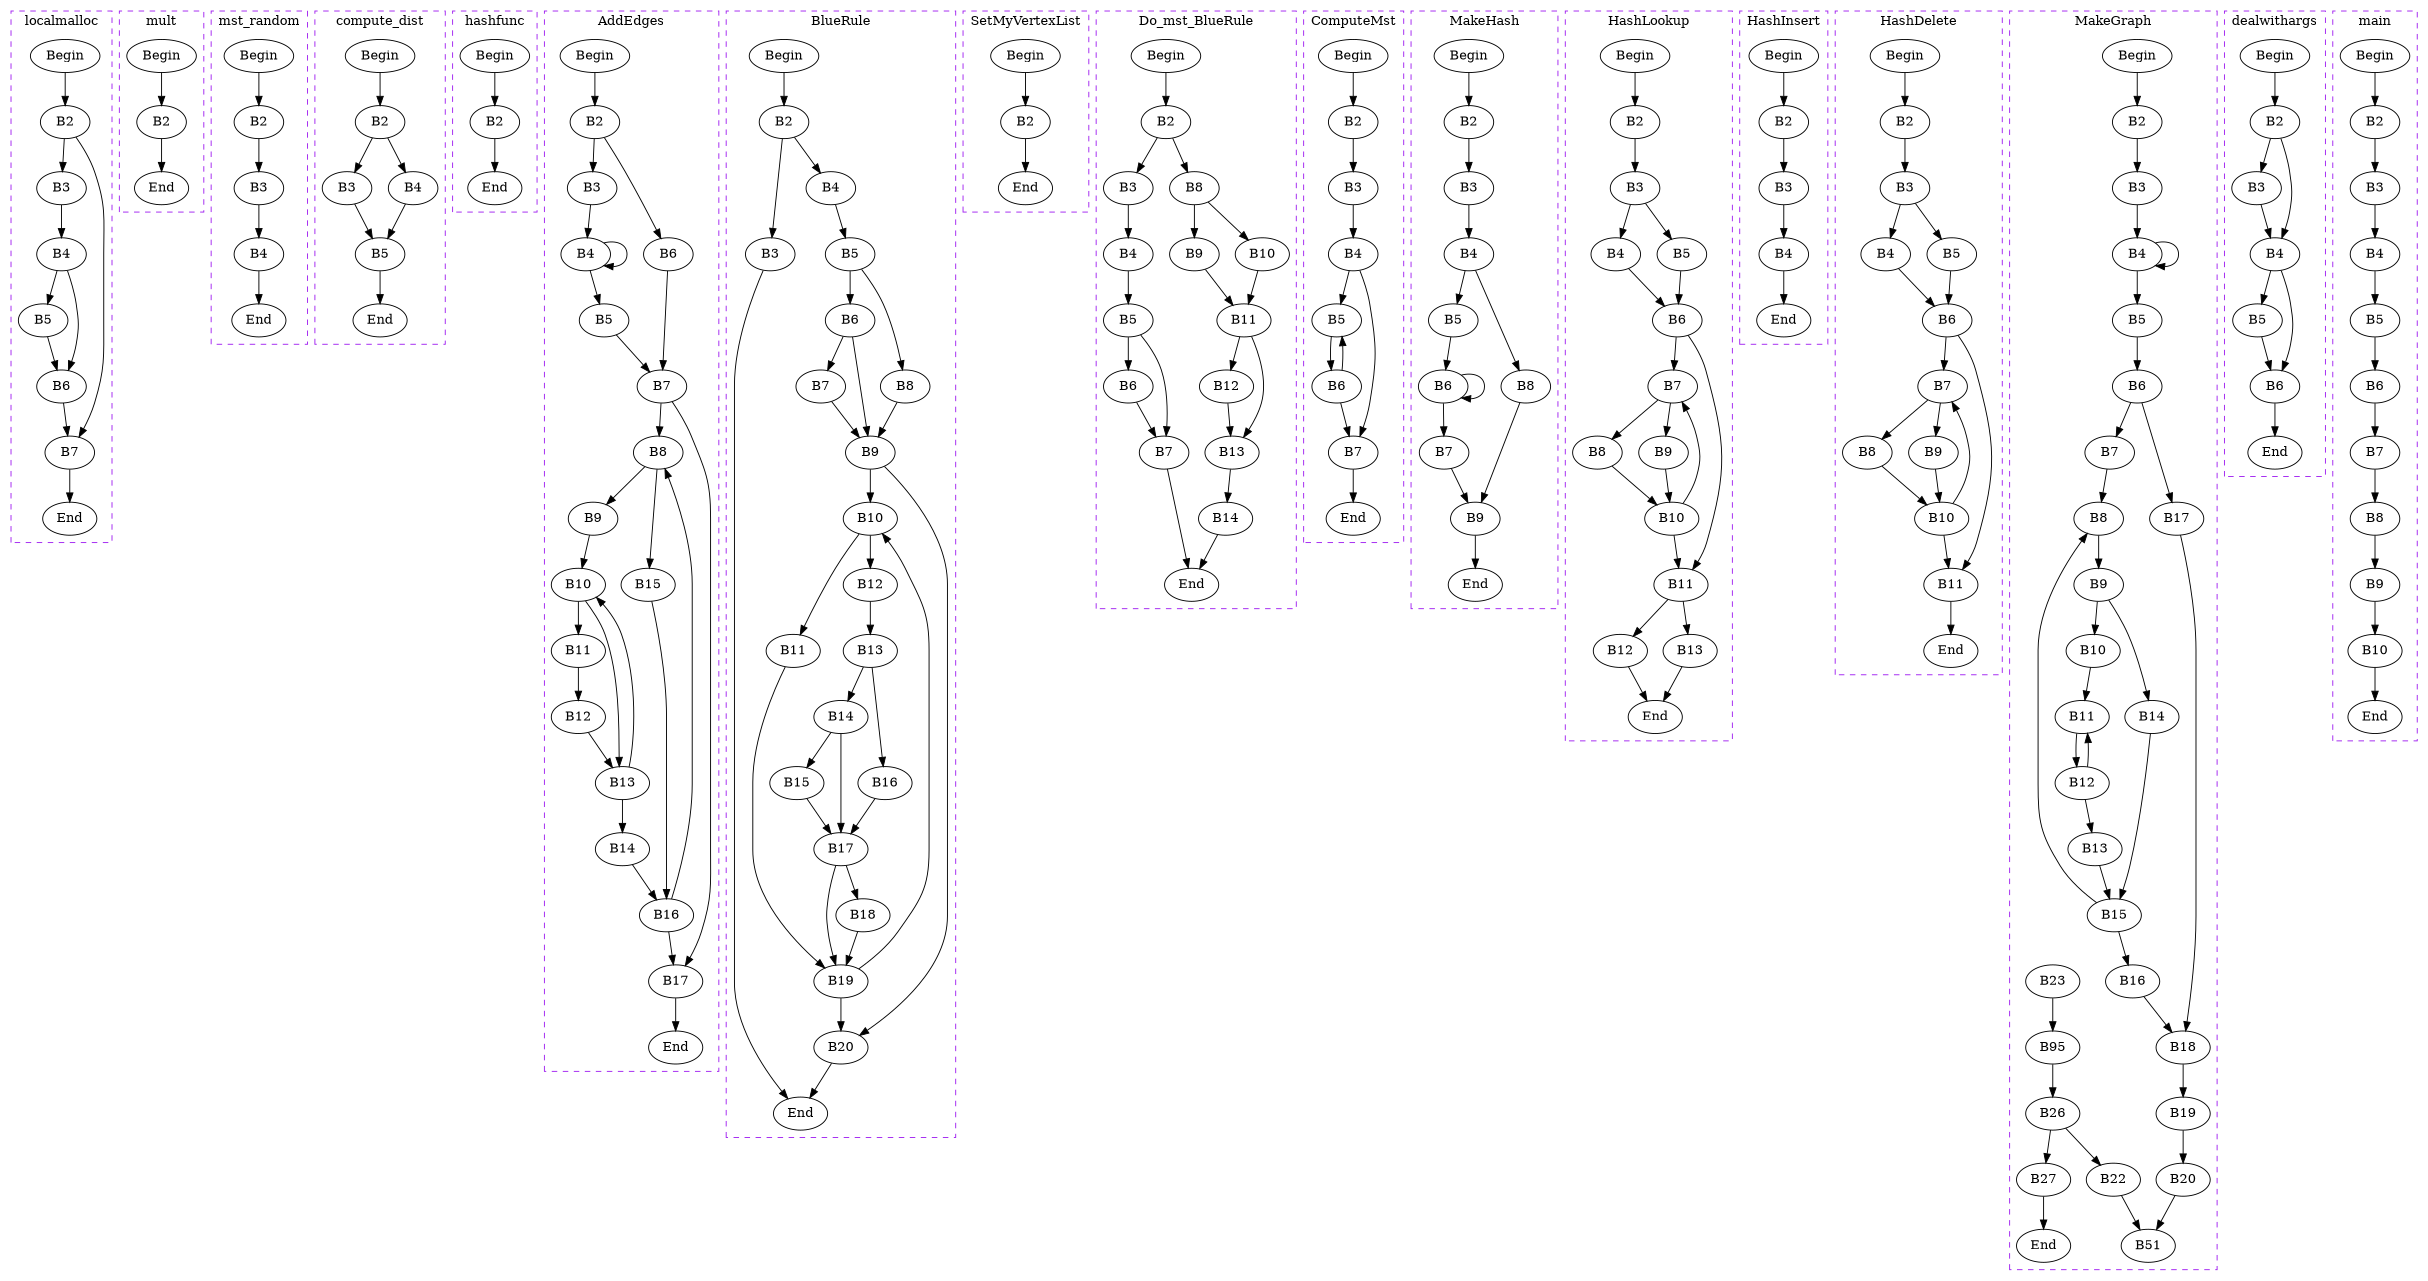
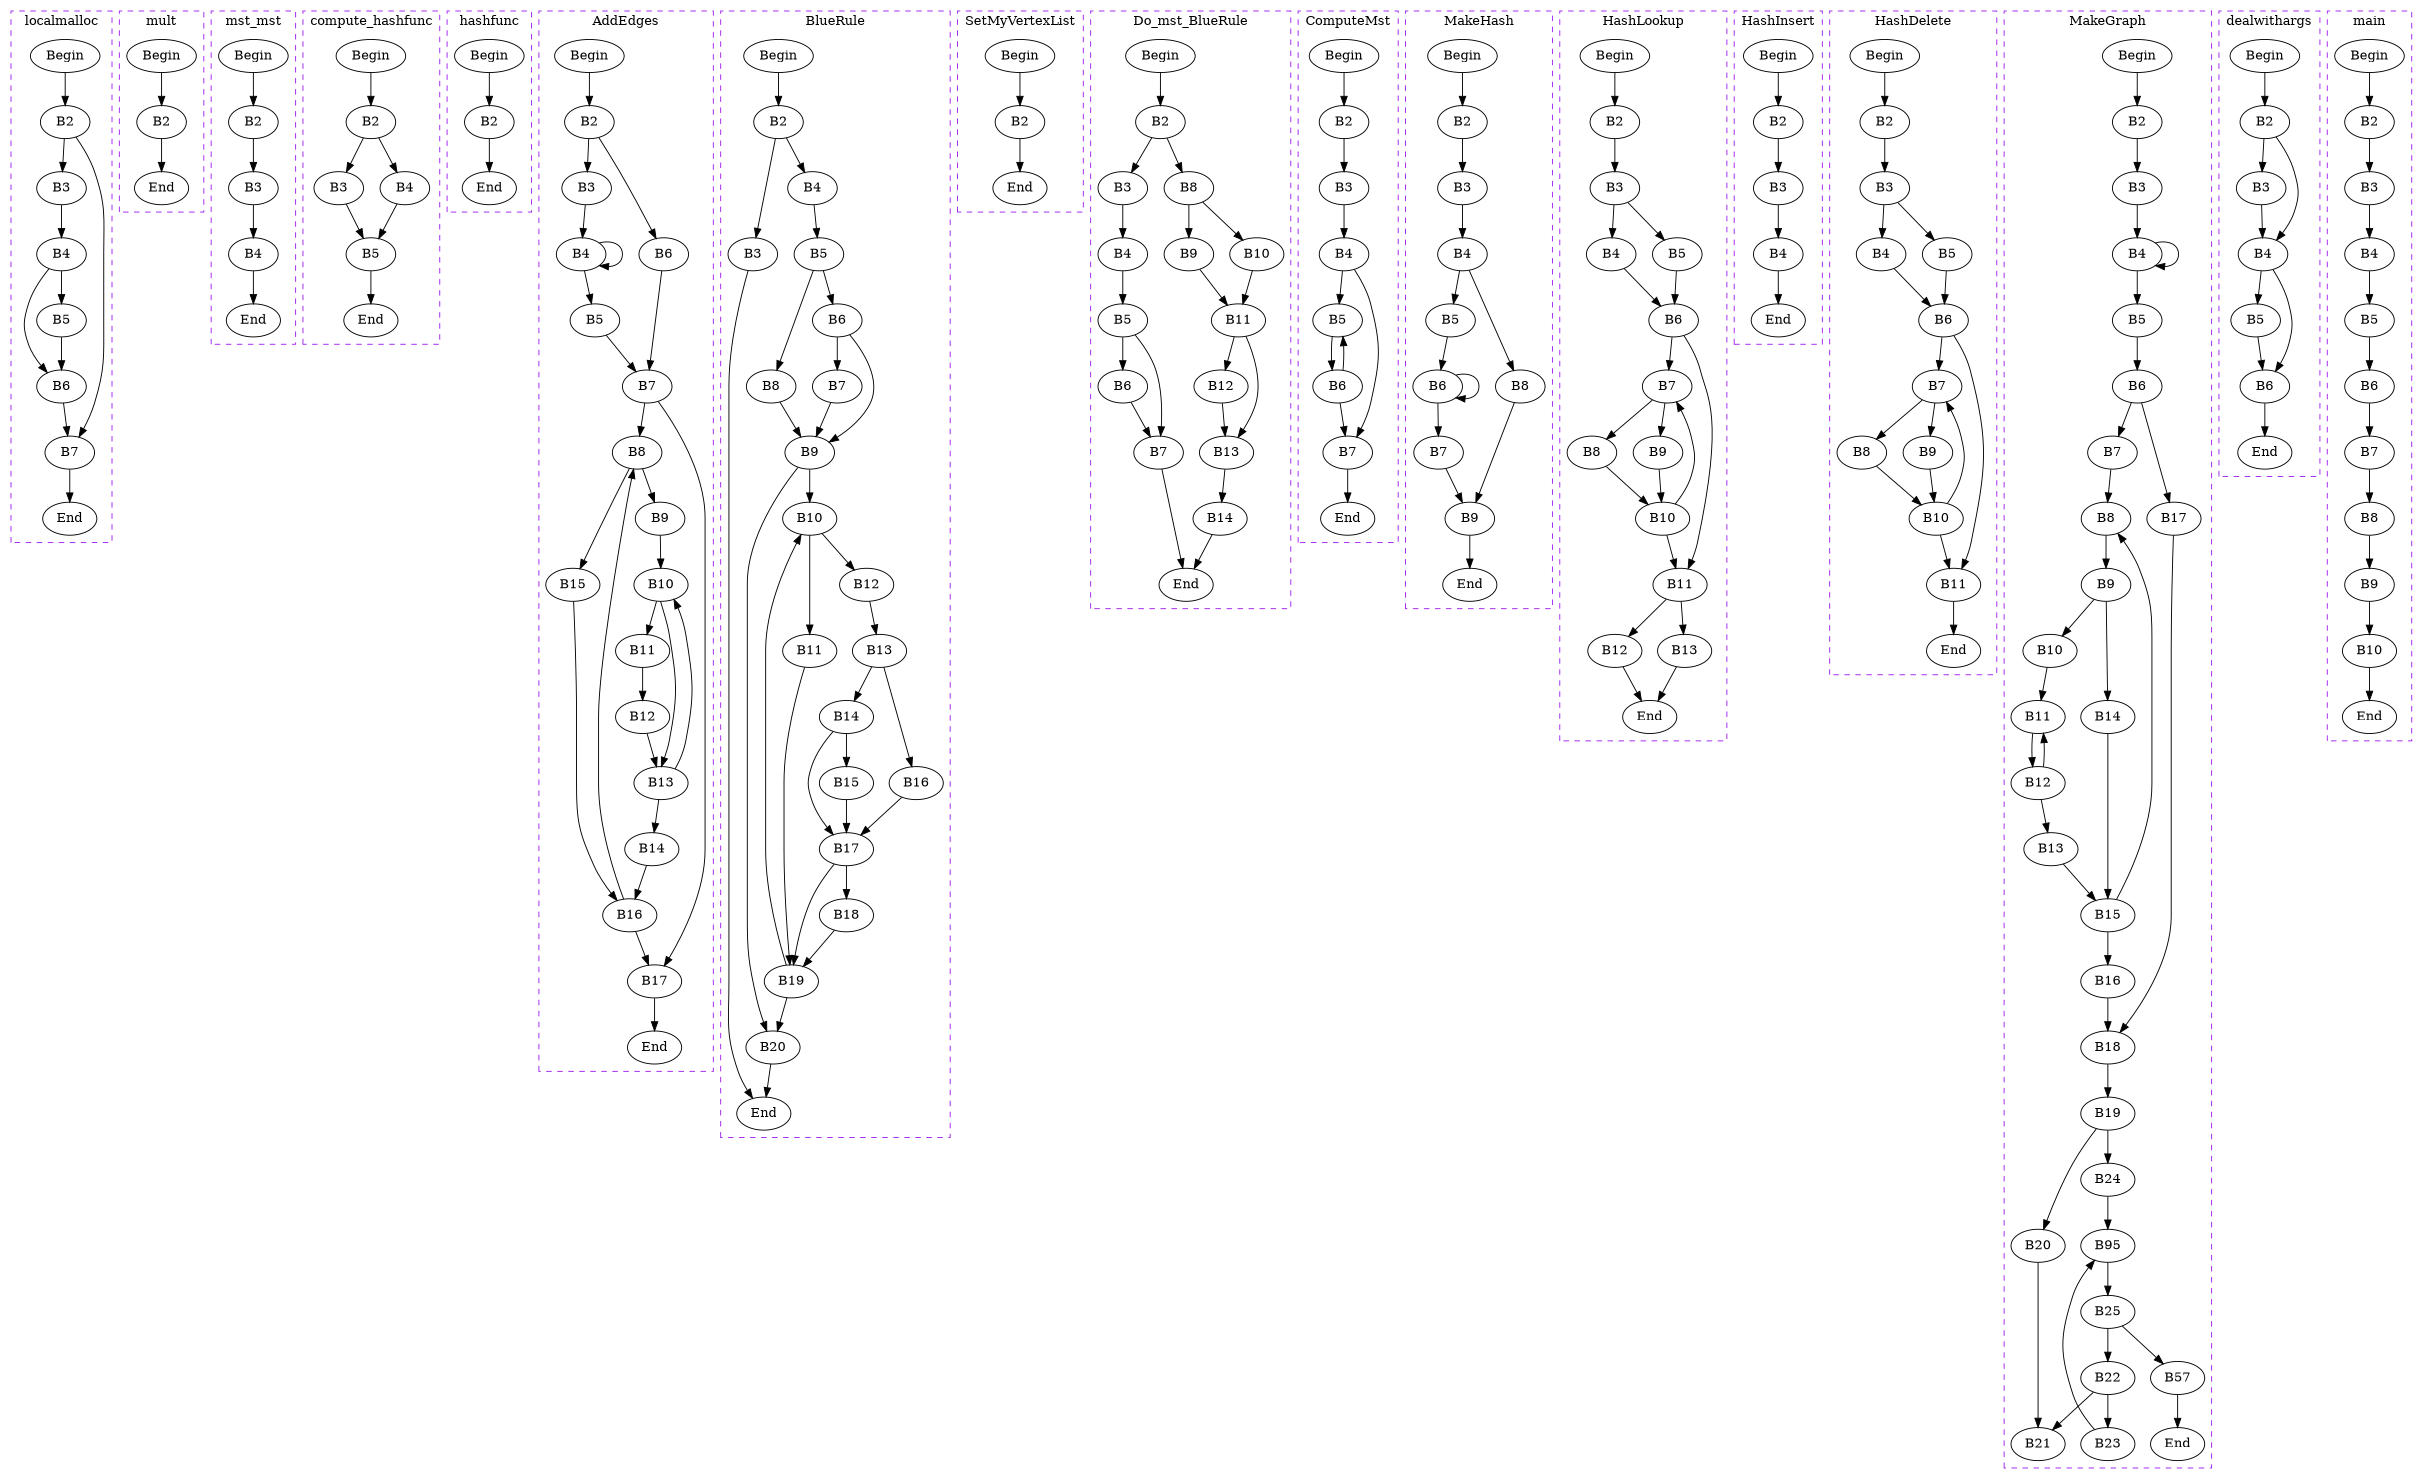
(259, 22) -> (253, 22)
(380, 22) -> (371, 22)
(2053, 1114) -> (2108, 1312)
(2044, 1180) -> (2178, 1378)
none -> (2108, 1180)
(2148, 1246) -> (2038, 1444)
none -> (2108, 1407)
